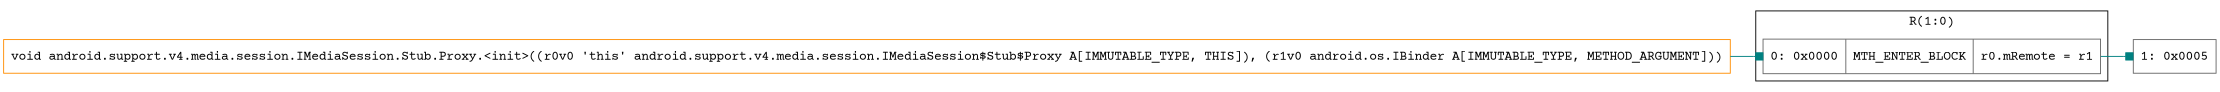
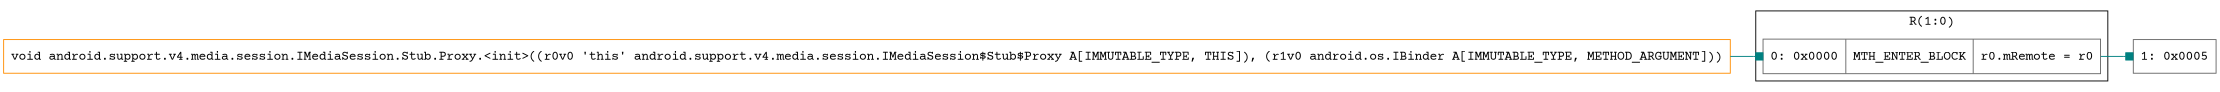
(2037, 56) -> (2037, 56)
